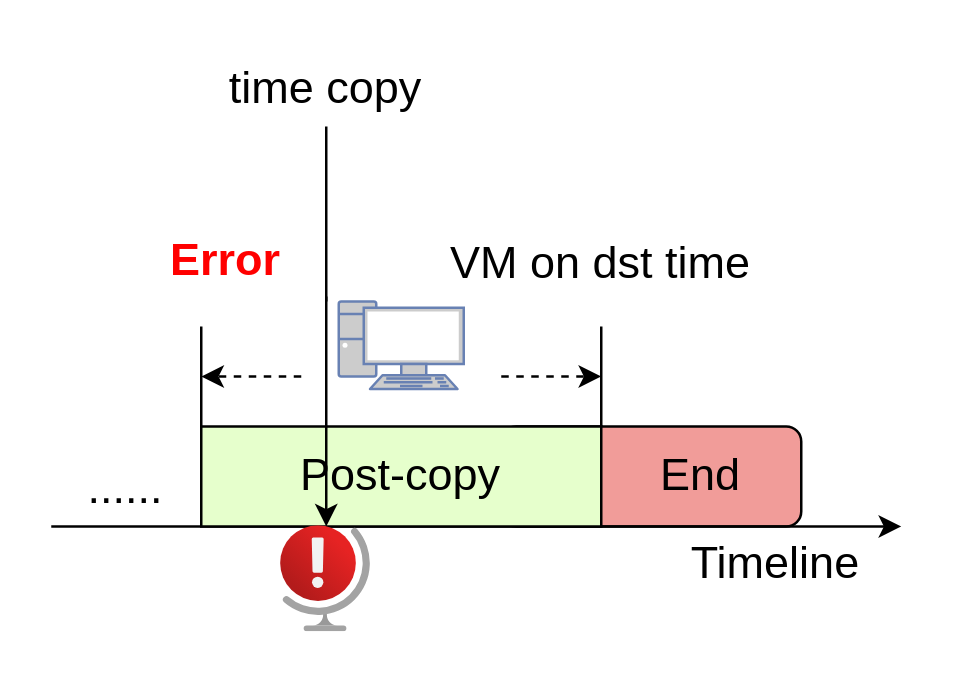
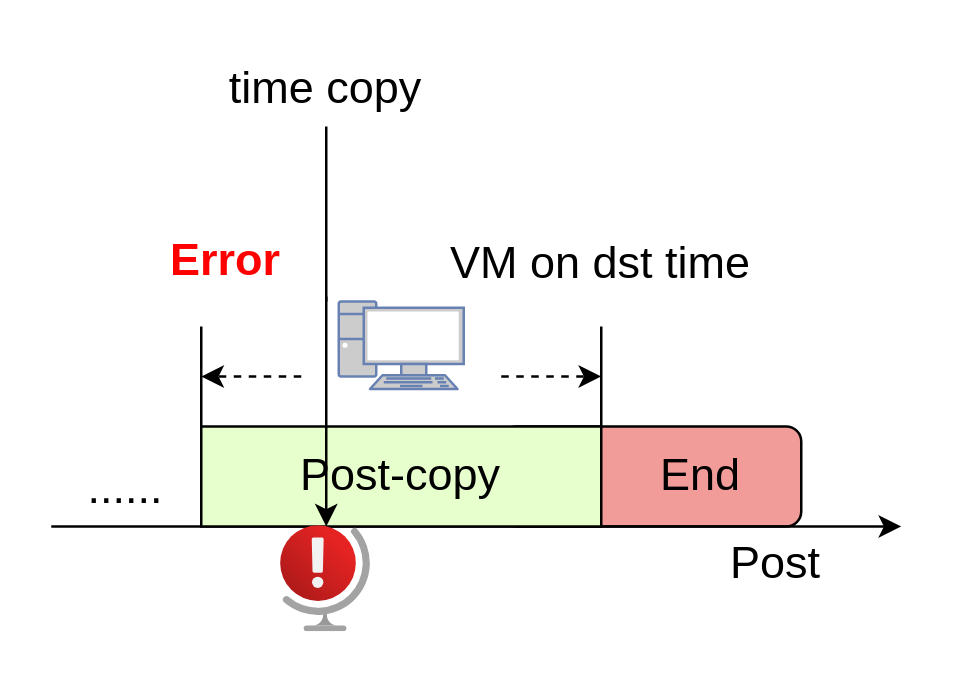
(776, 564) -> (776, 564)
